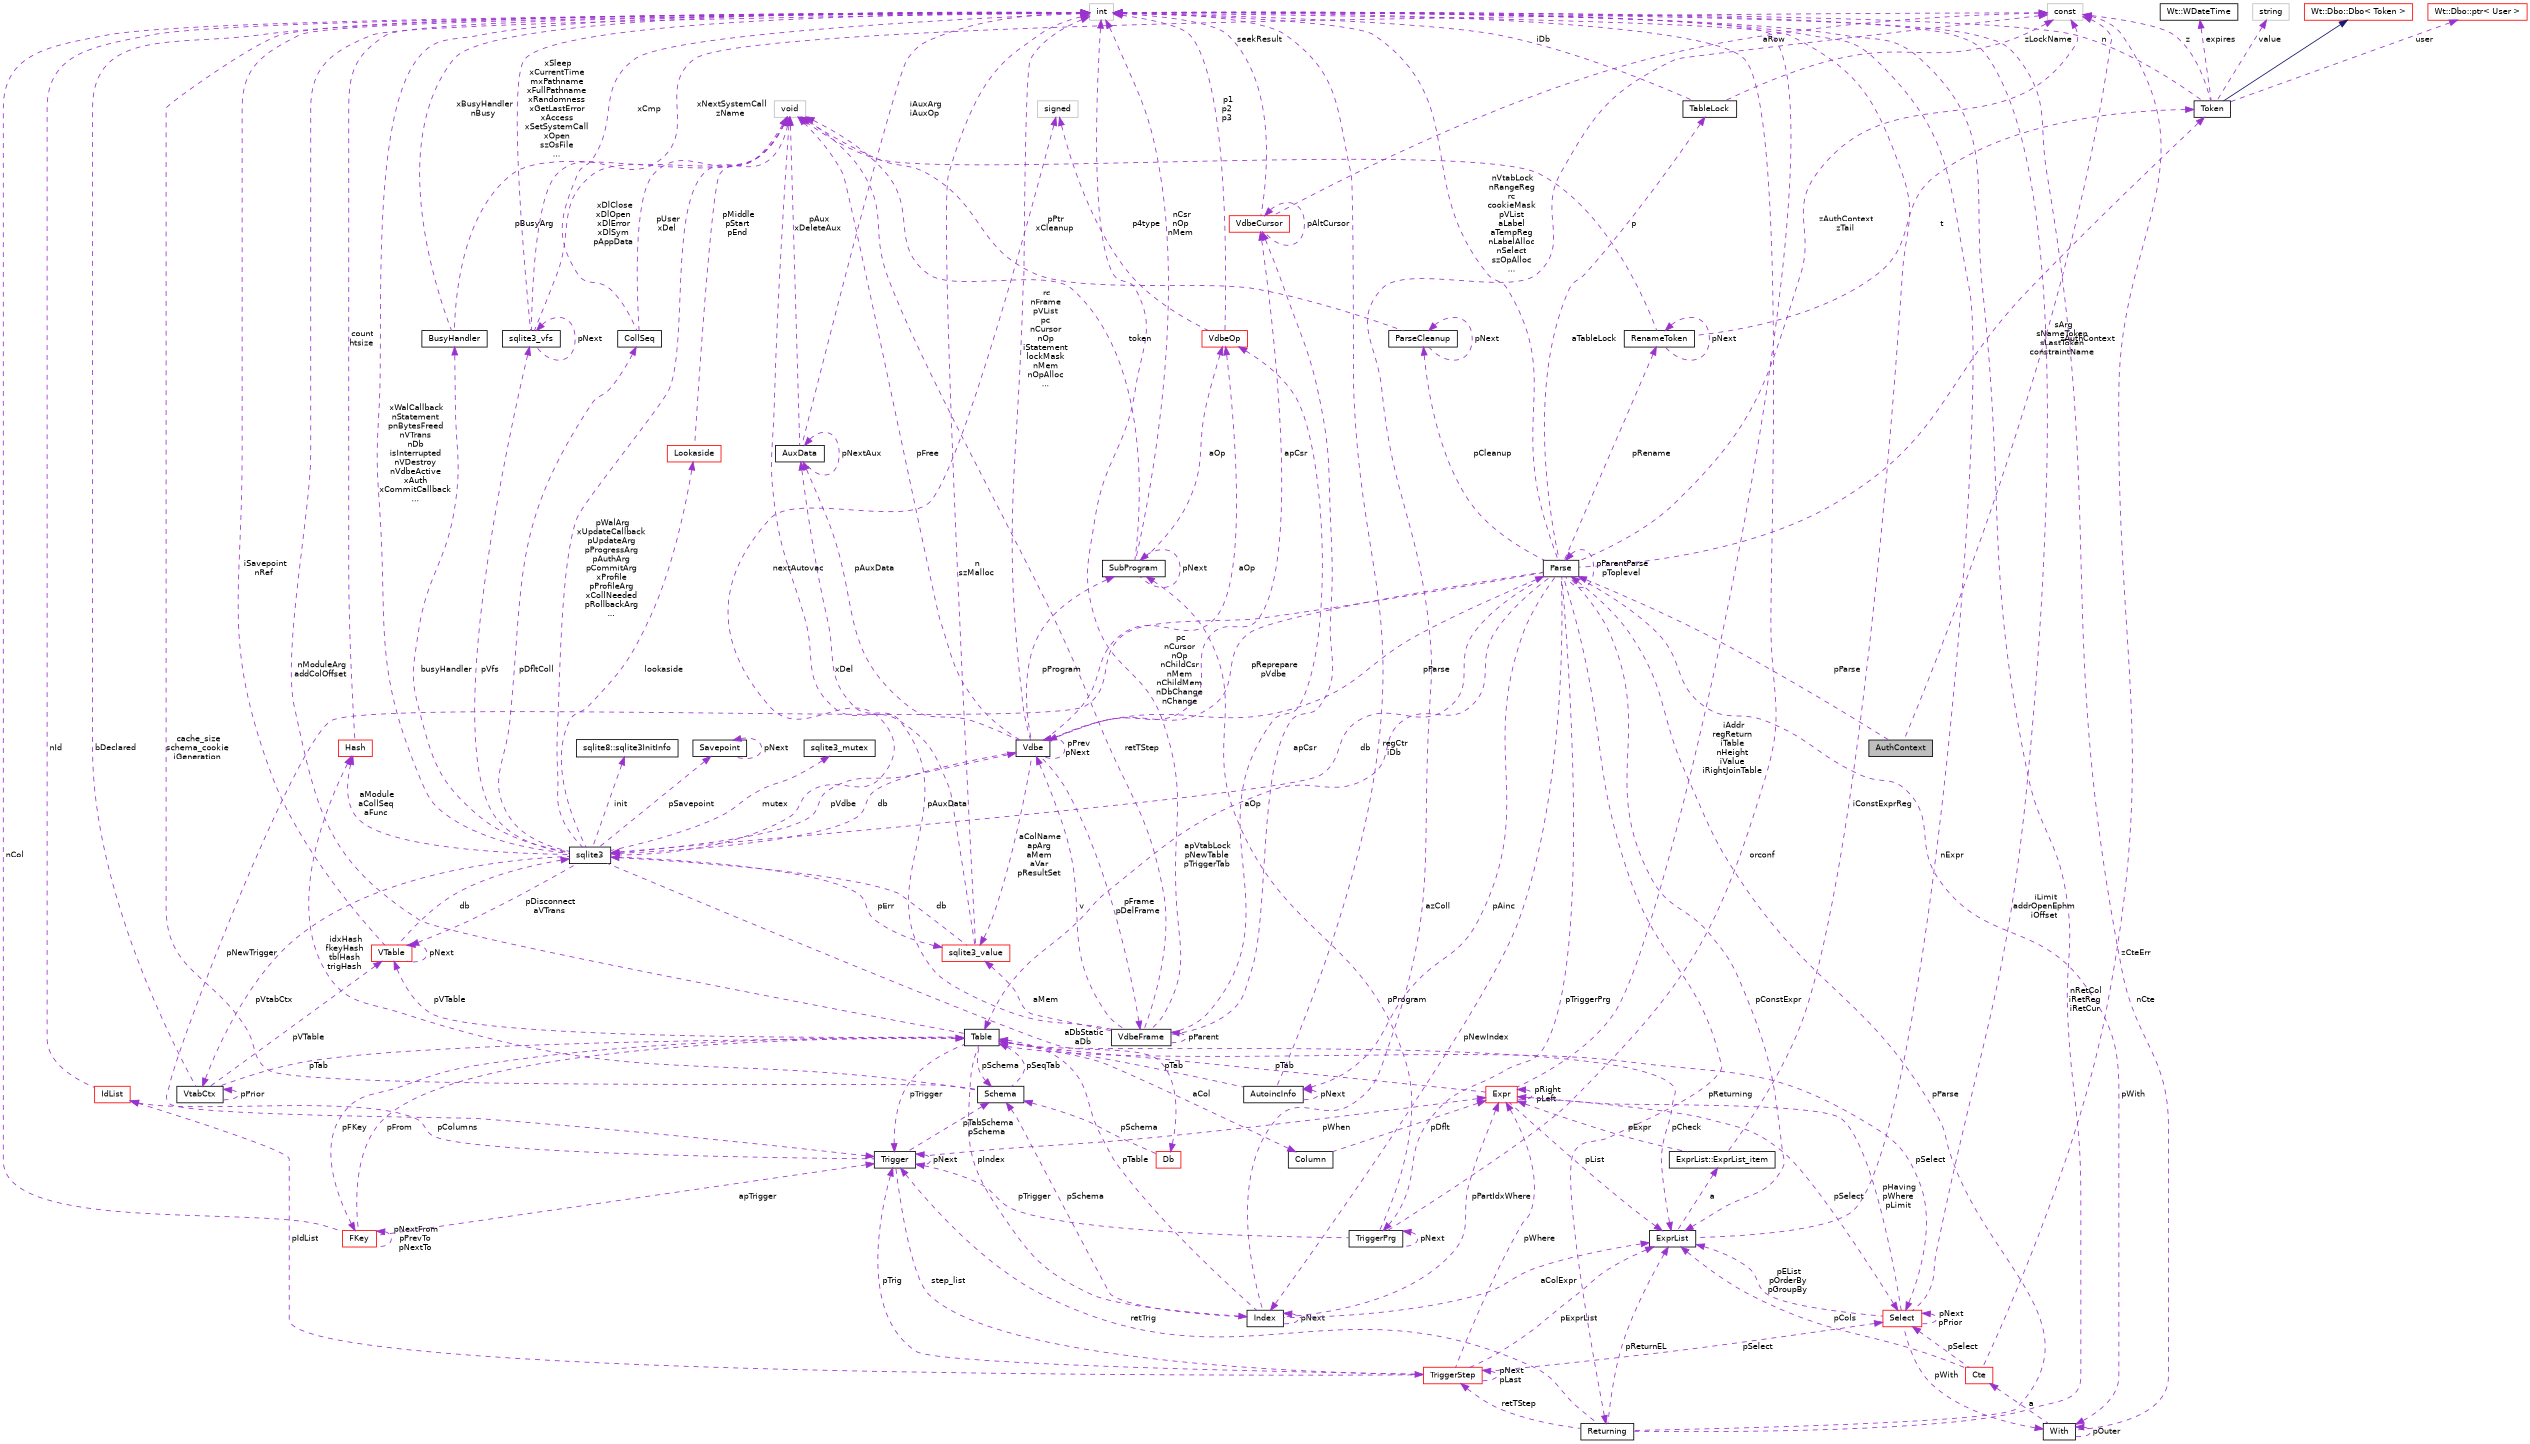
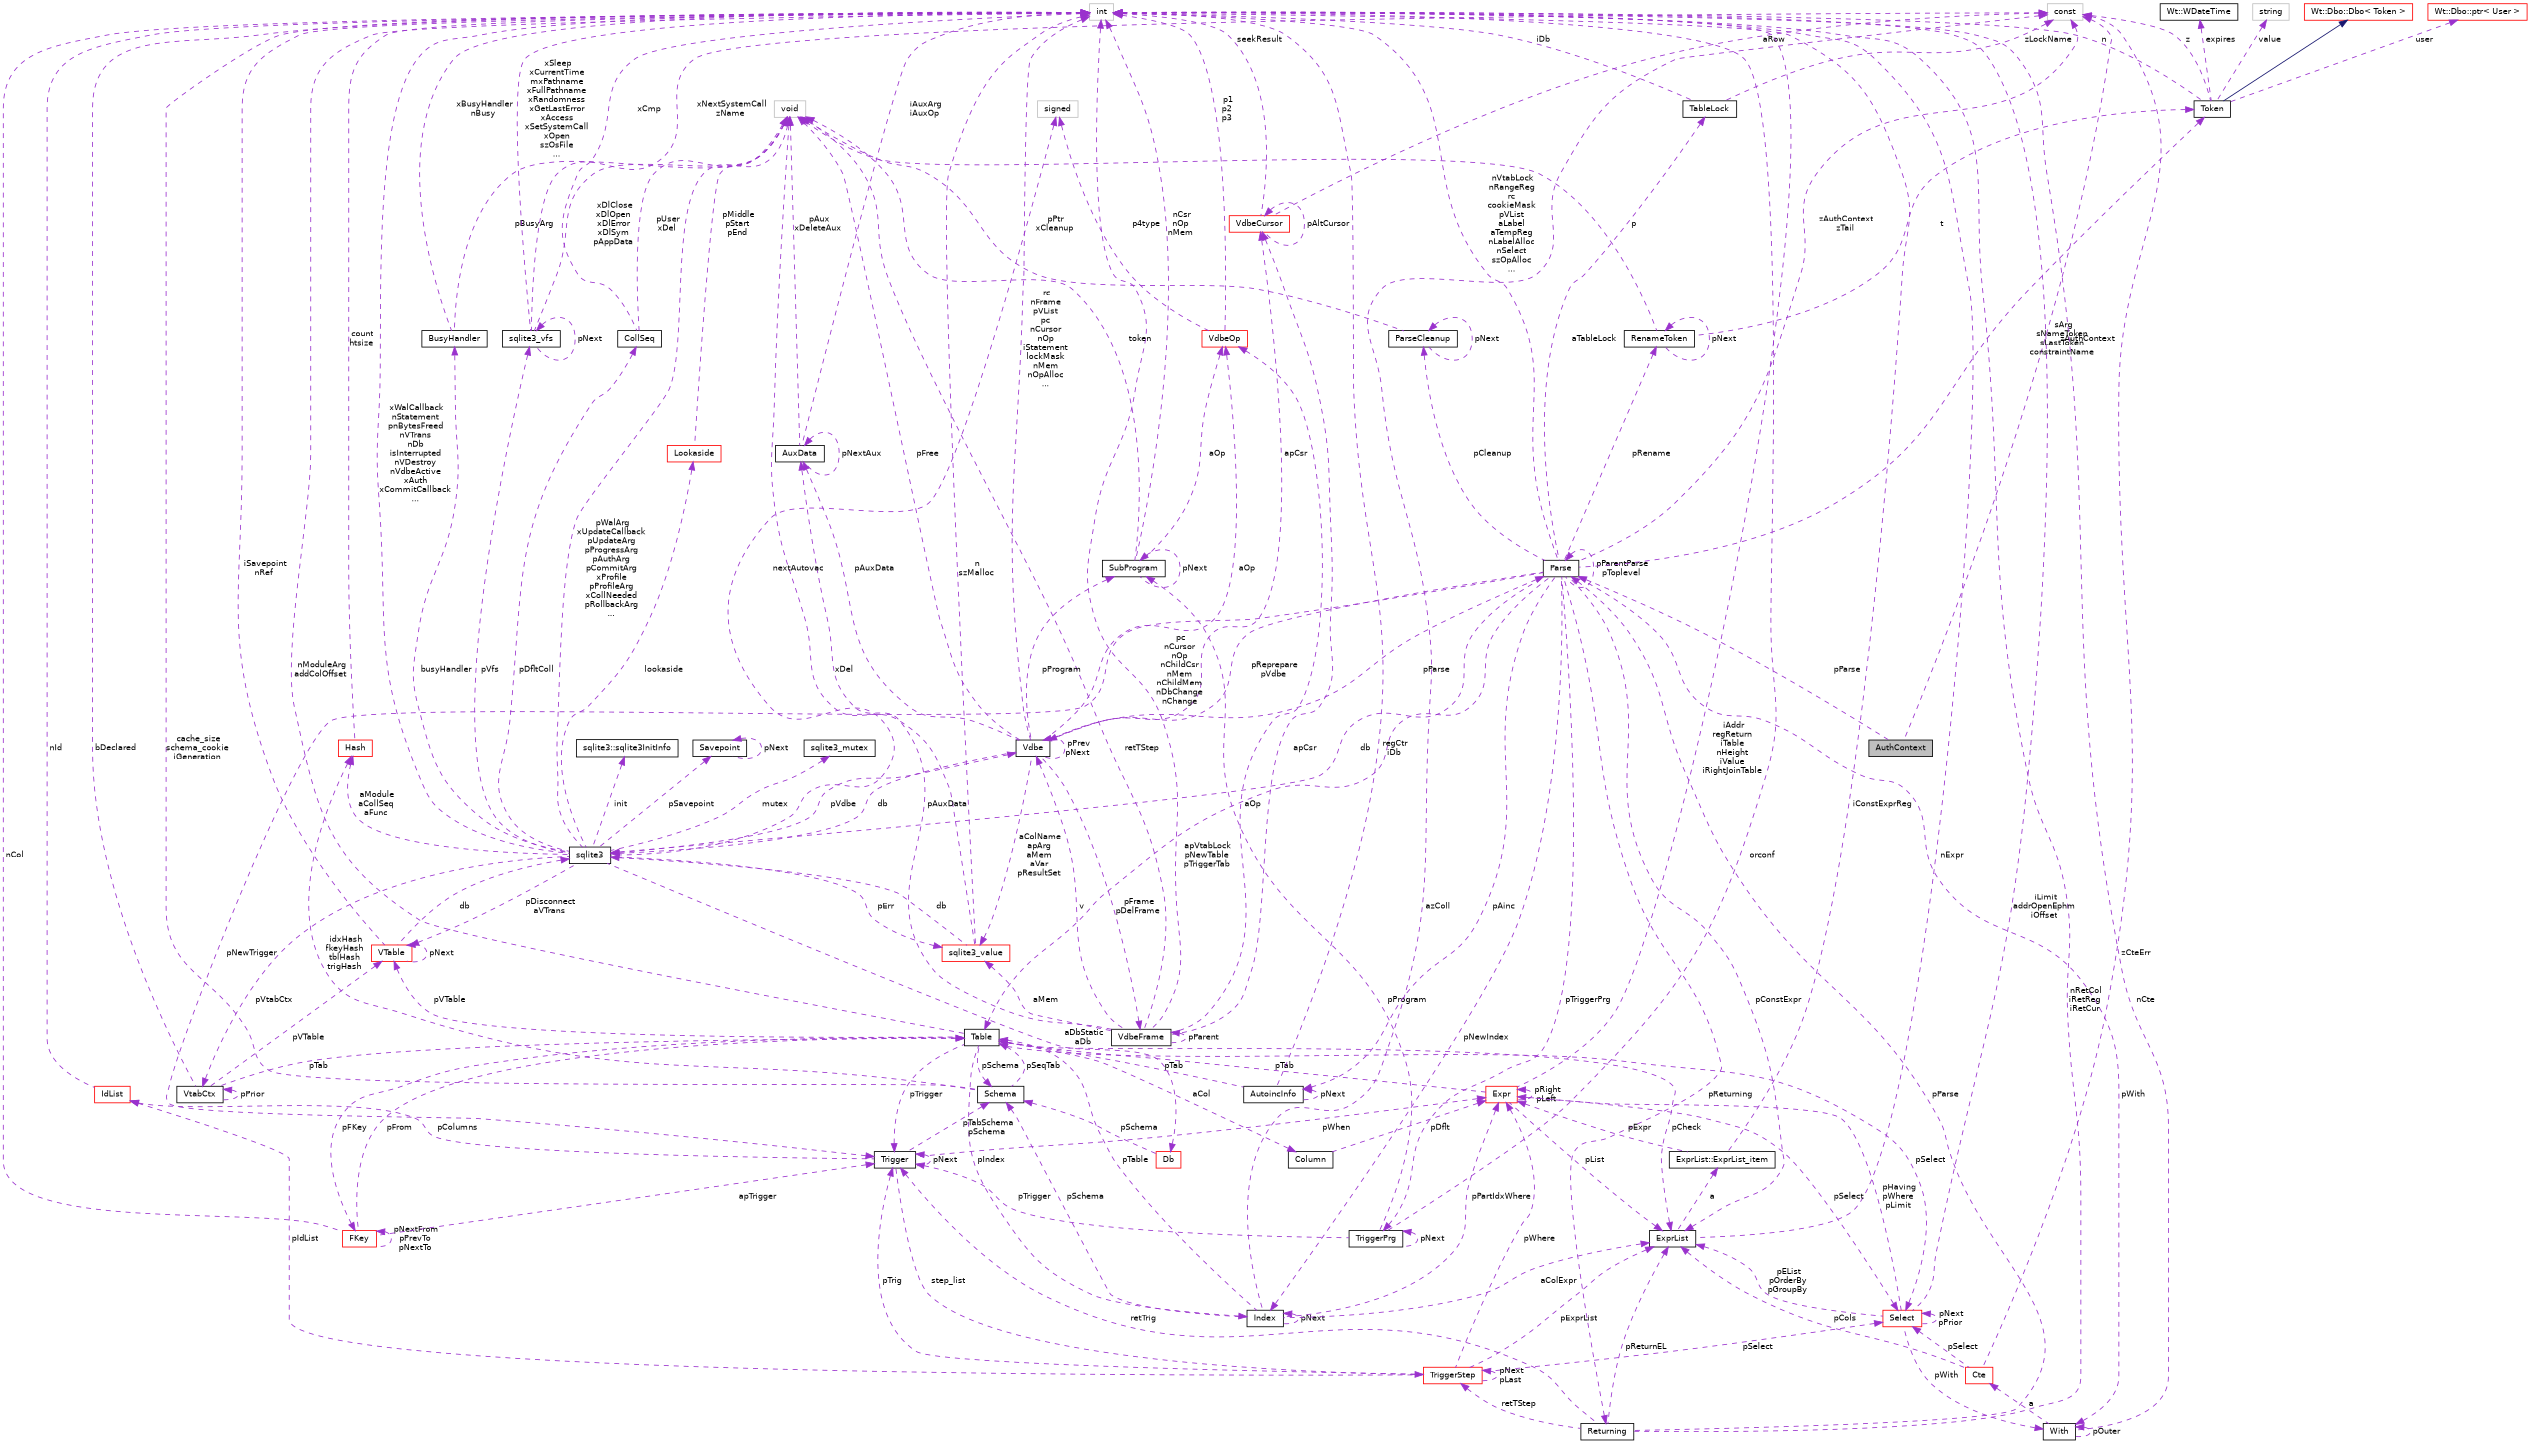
(627, 748) -> (627, 748)
